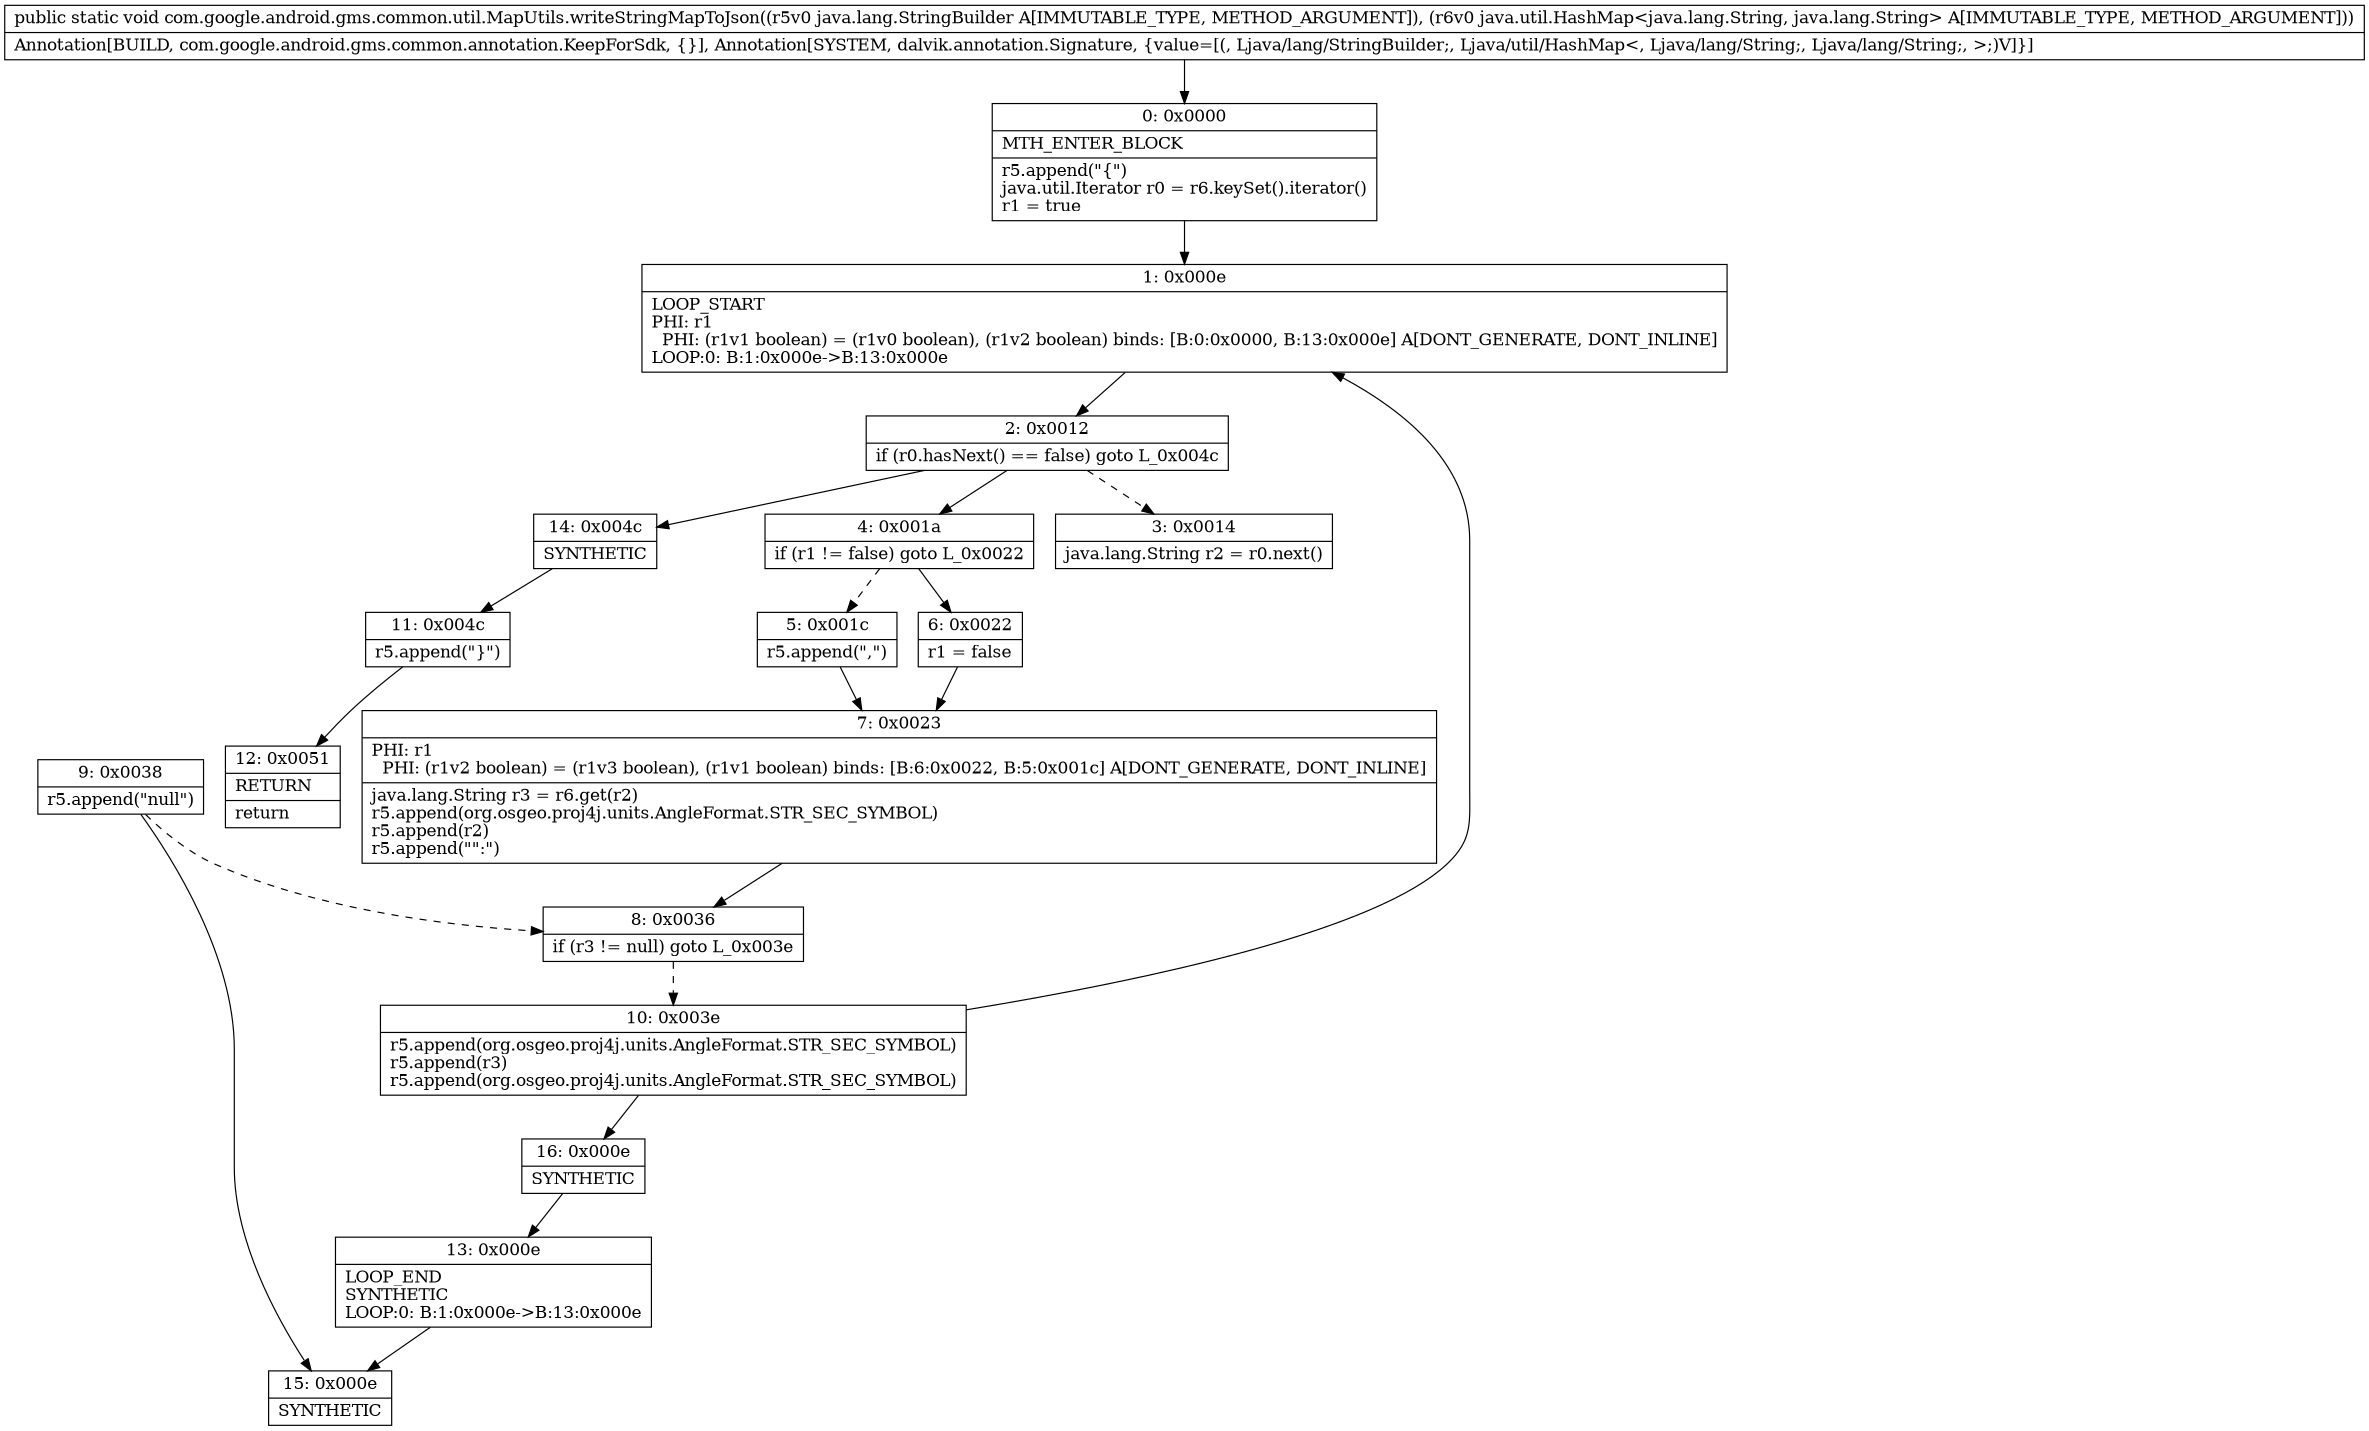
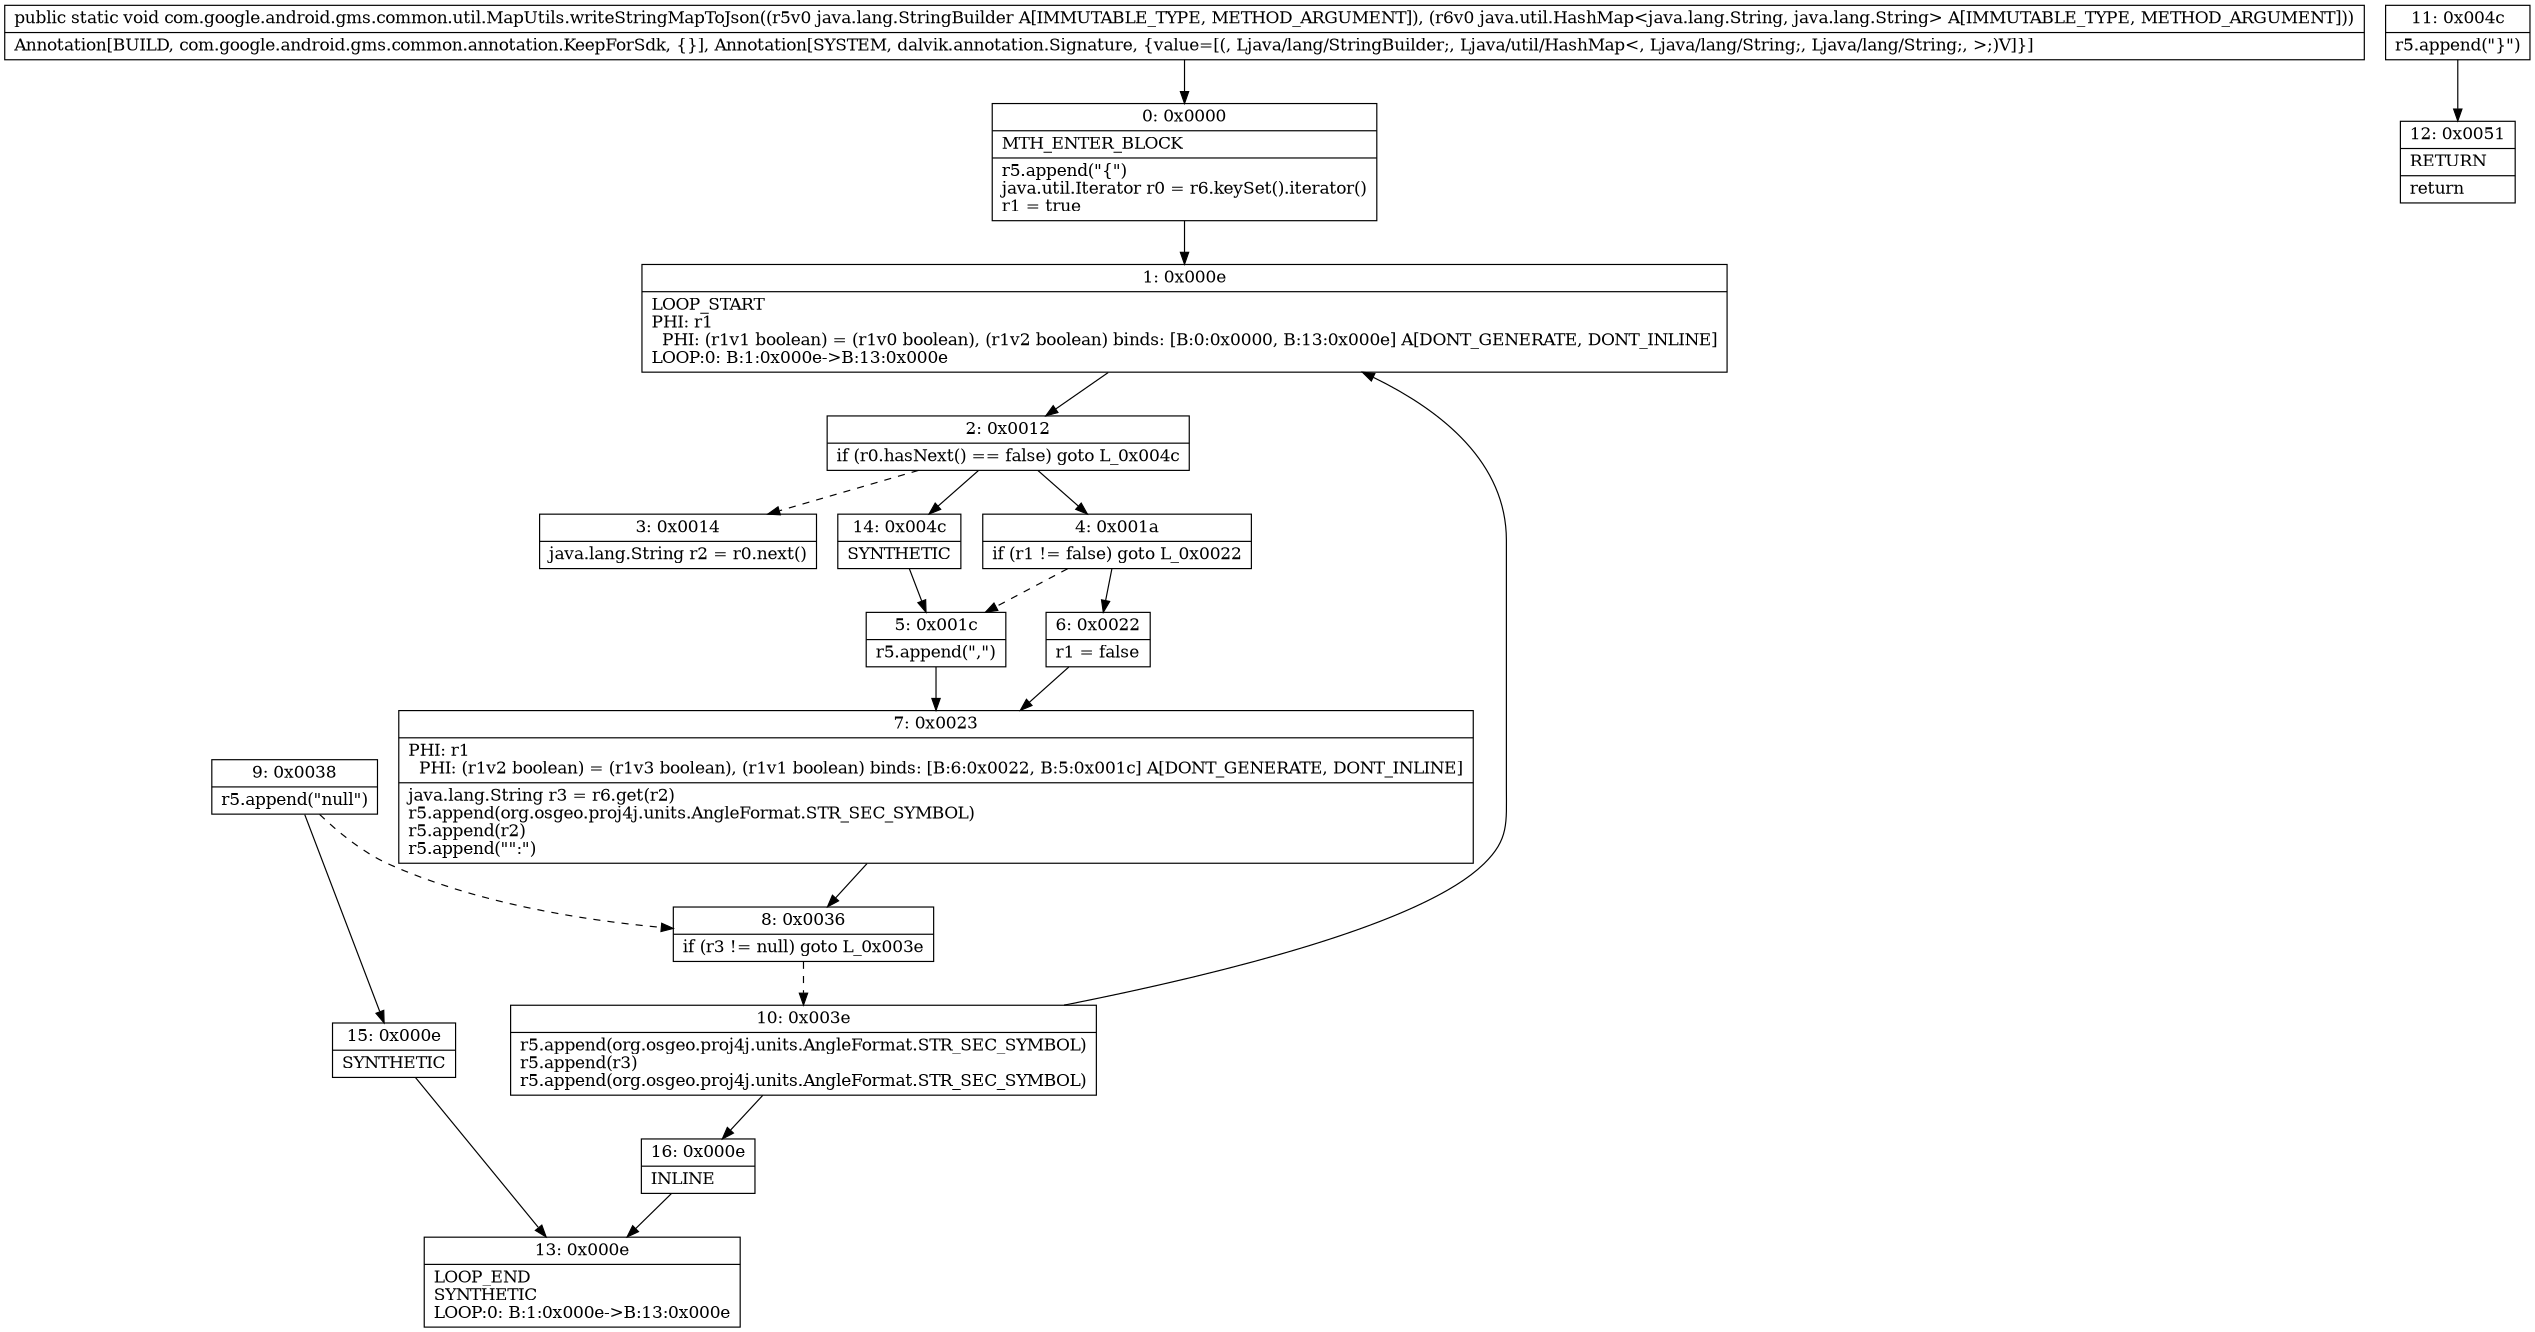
(522, 587) -> (916, 585)
(583, 1179) -> (683, 1179)
(404, 1346) -> (477, 1152)
